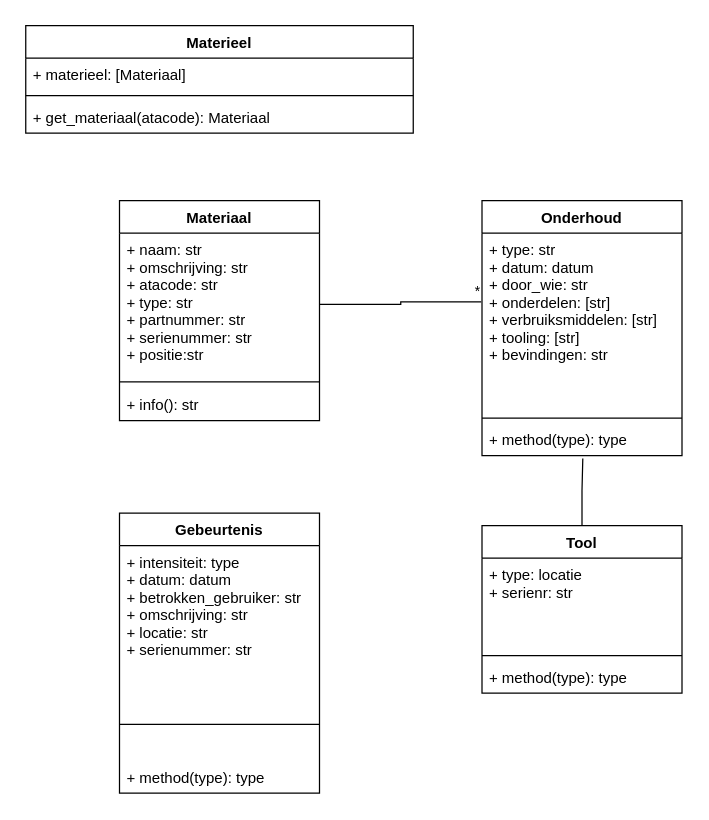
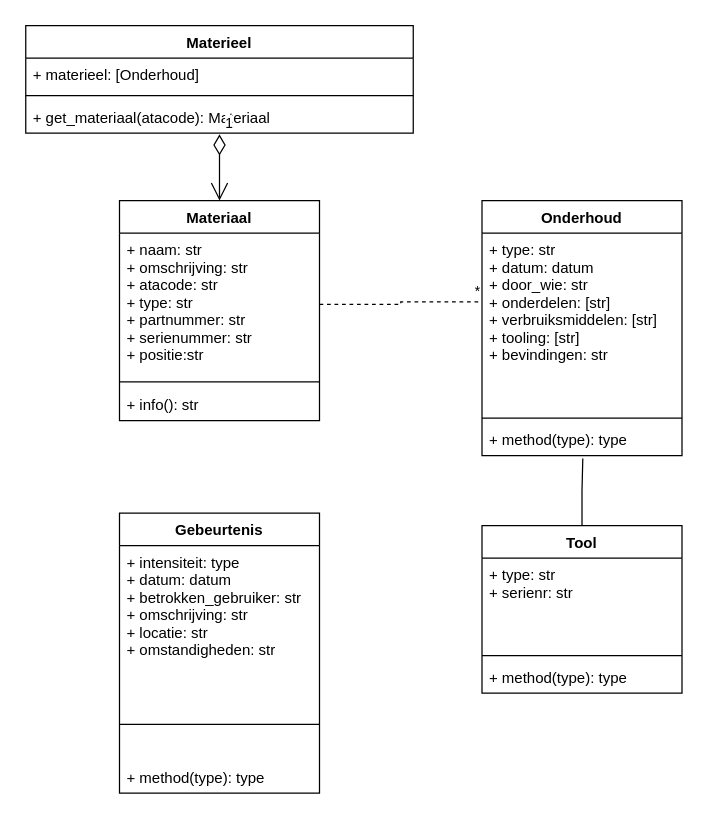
(120, 75) -> (124, 75)
none -> (219, 176)
(401, 304) -> (401, 304)
(194, 563) -> (194, 563)
(542, 575) -> (529, 575)
